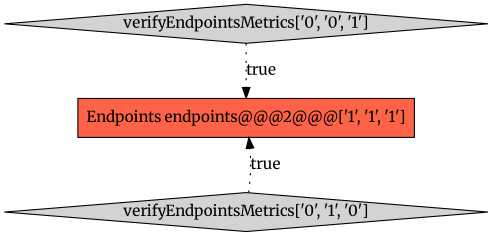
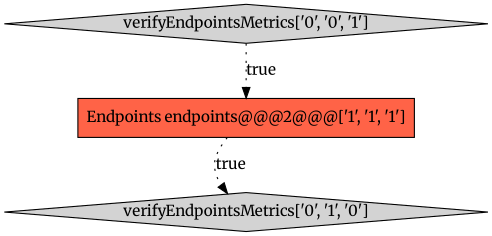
(251, 170) -> (215, 160)
